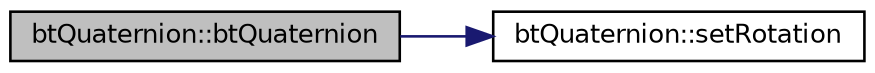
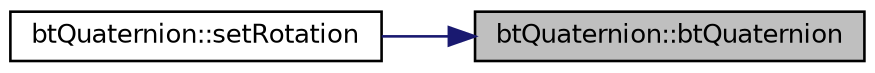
(433, 36) -> (415, 36)
